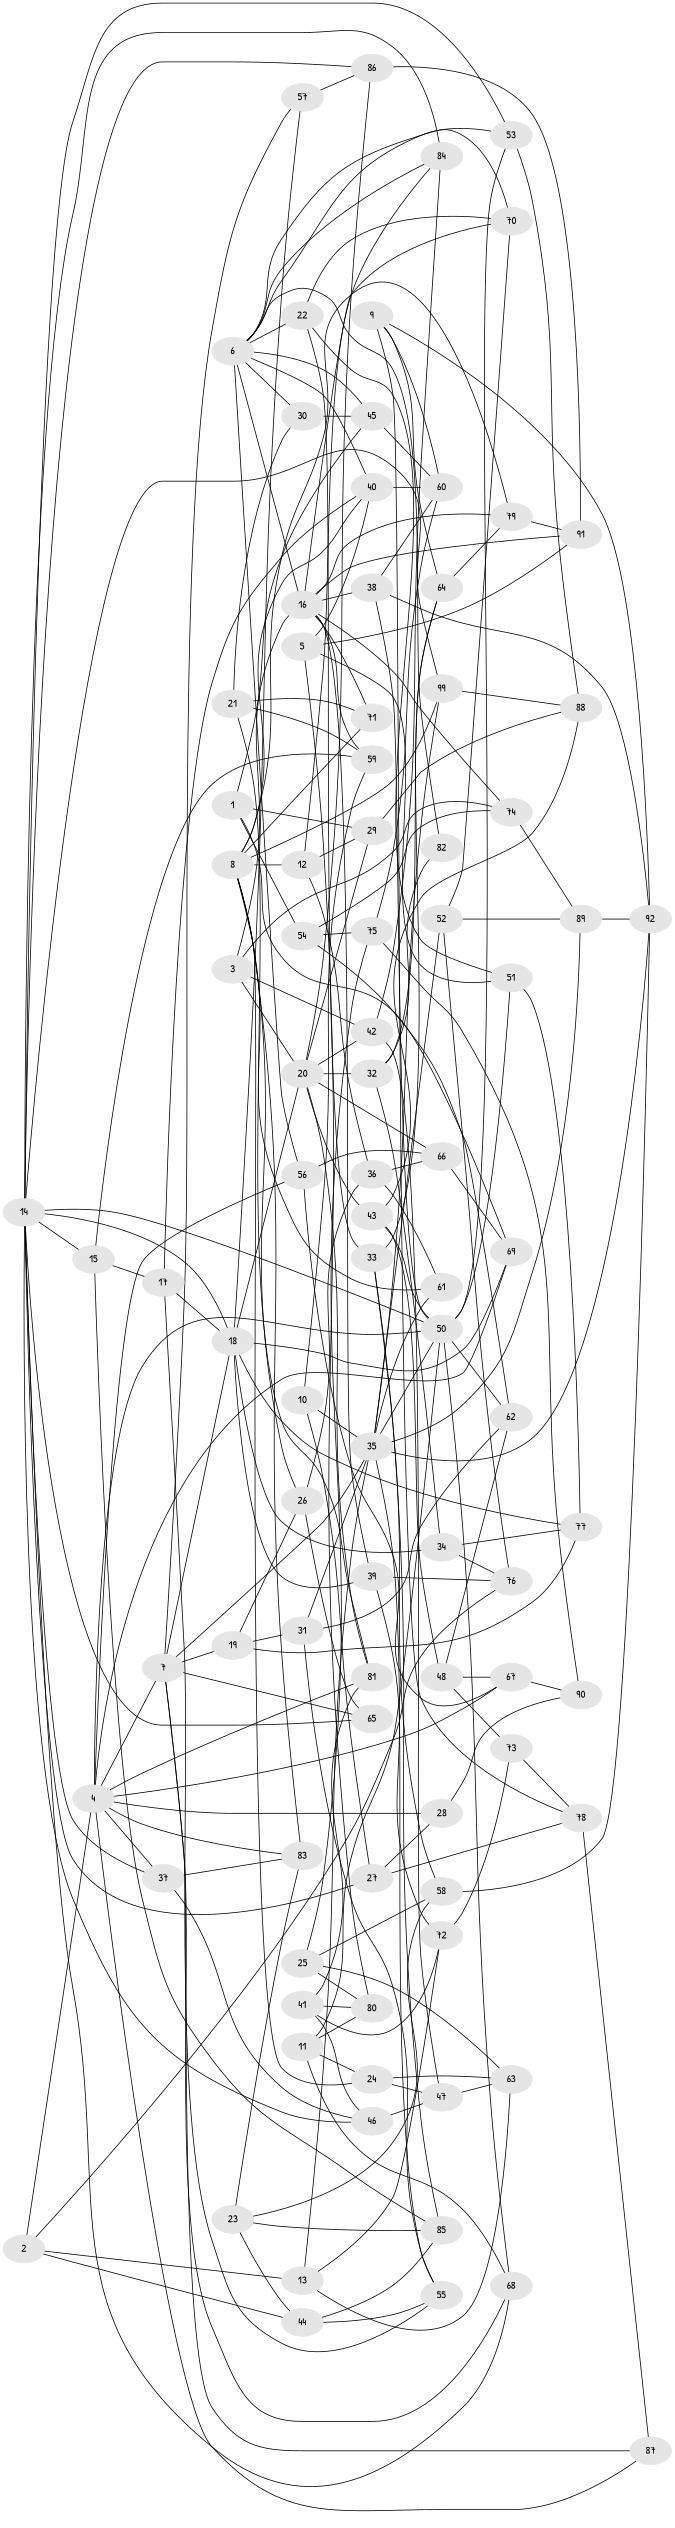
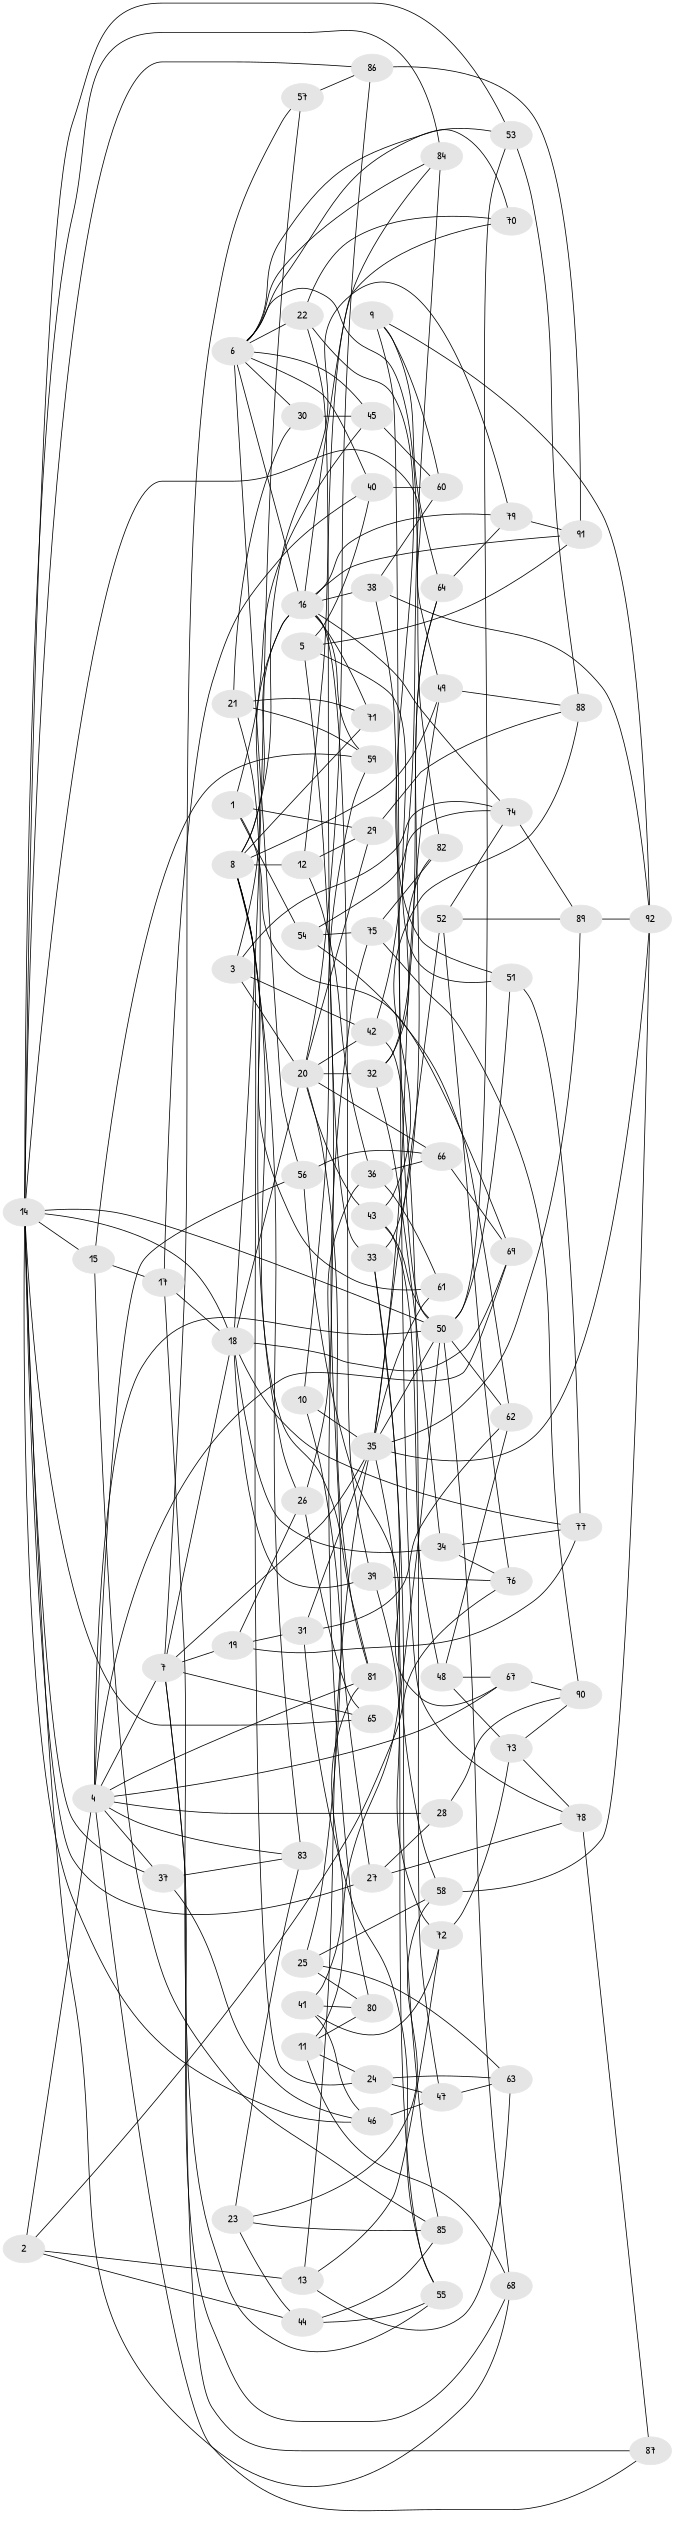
(282, 584) -> (264, 733)
(481, 622) -> (473, 872)
(442, 689) -> (442, 689)
(407, 709) -> (408, 888)
none -> (546, 1722)
